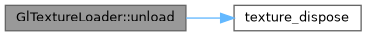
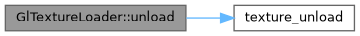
(298, 18) -> (294, 18)
